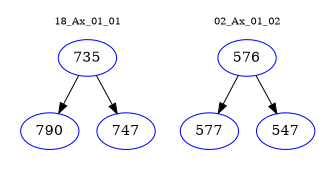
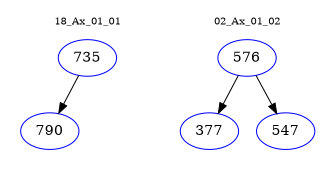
(126, 131) -> none
(209, 131) -> (209, 131)
